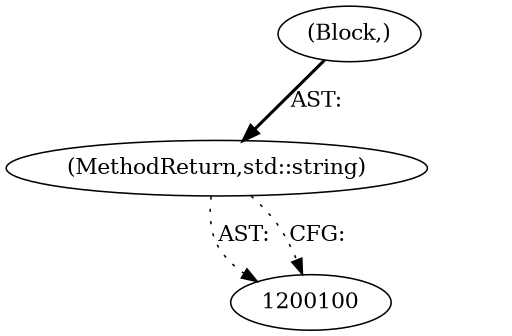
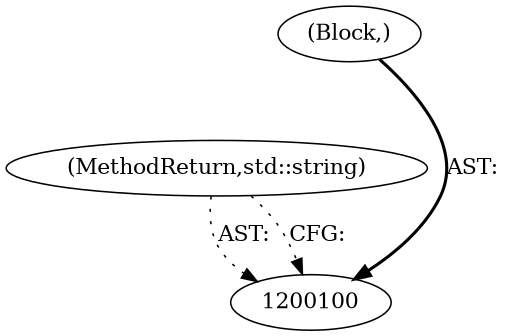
(290, 95) -> (446, 170)
